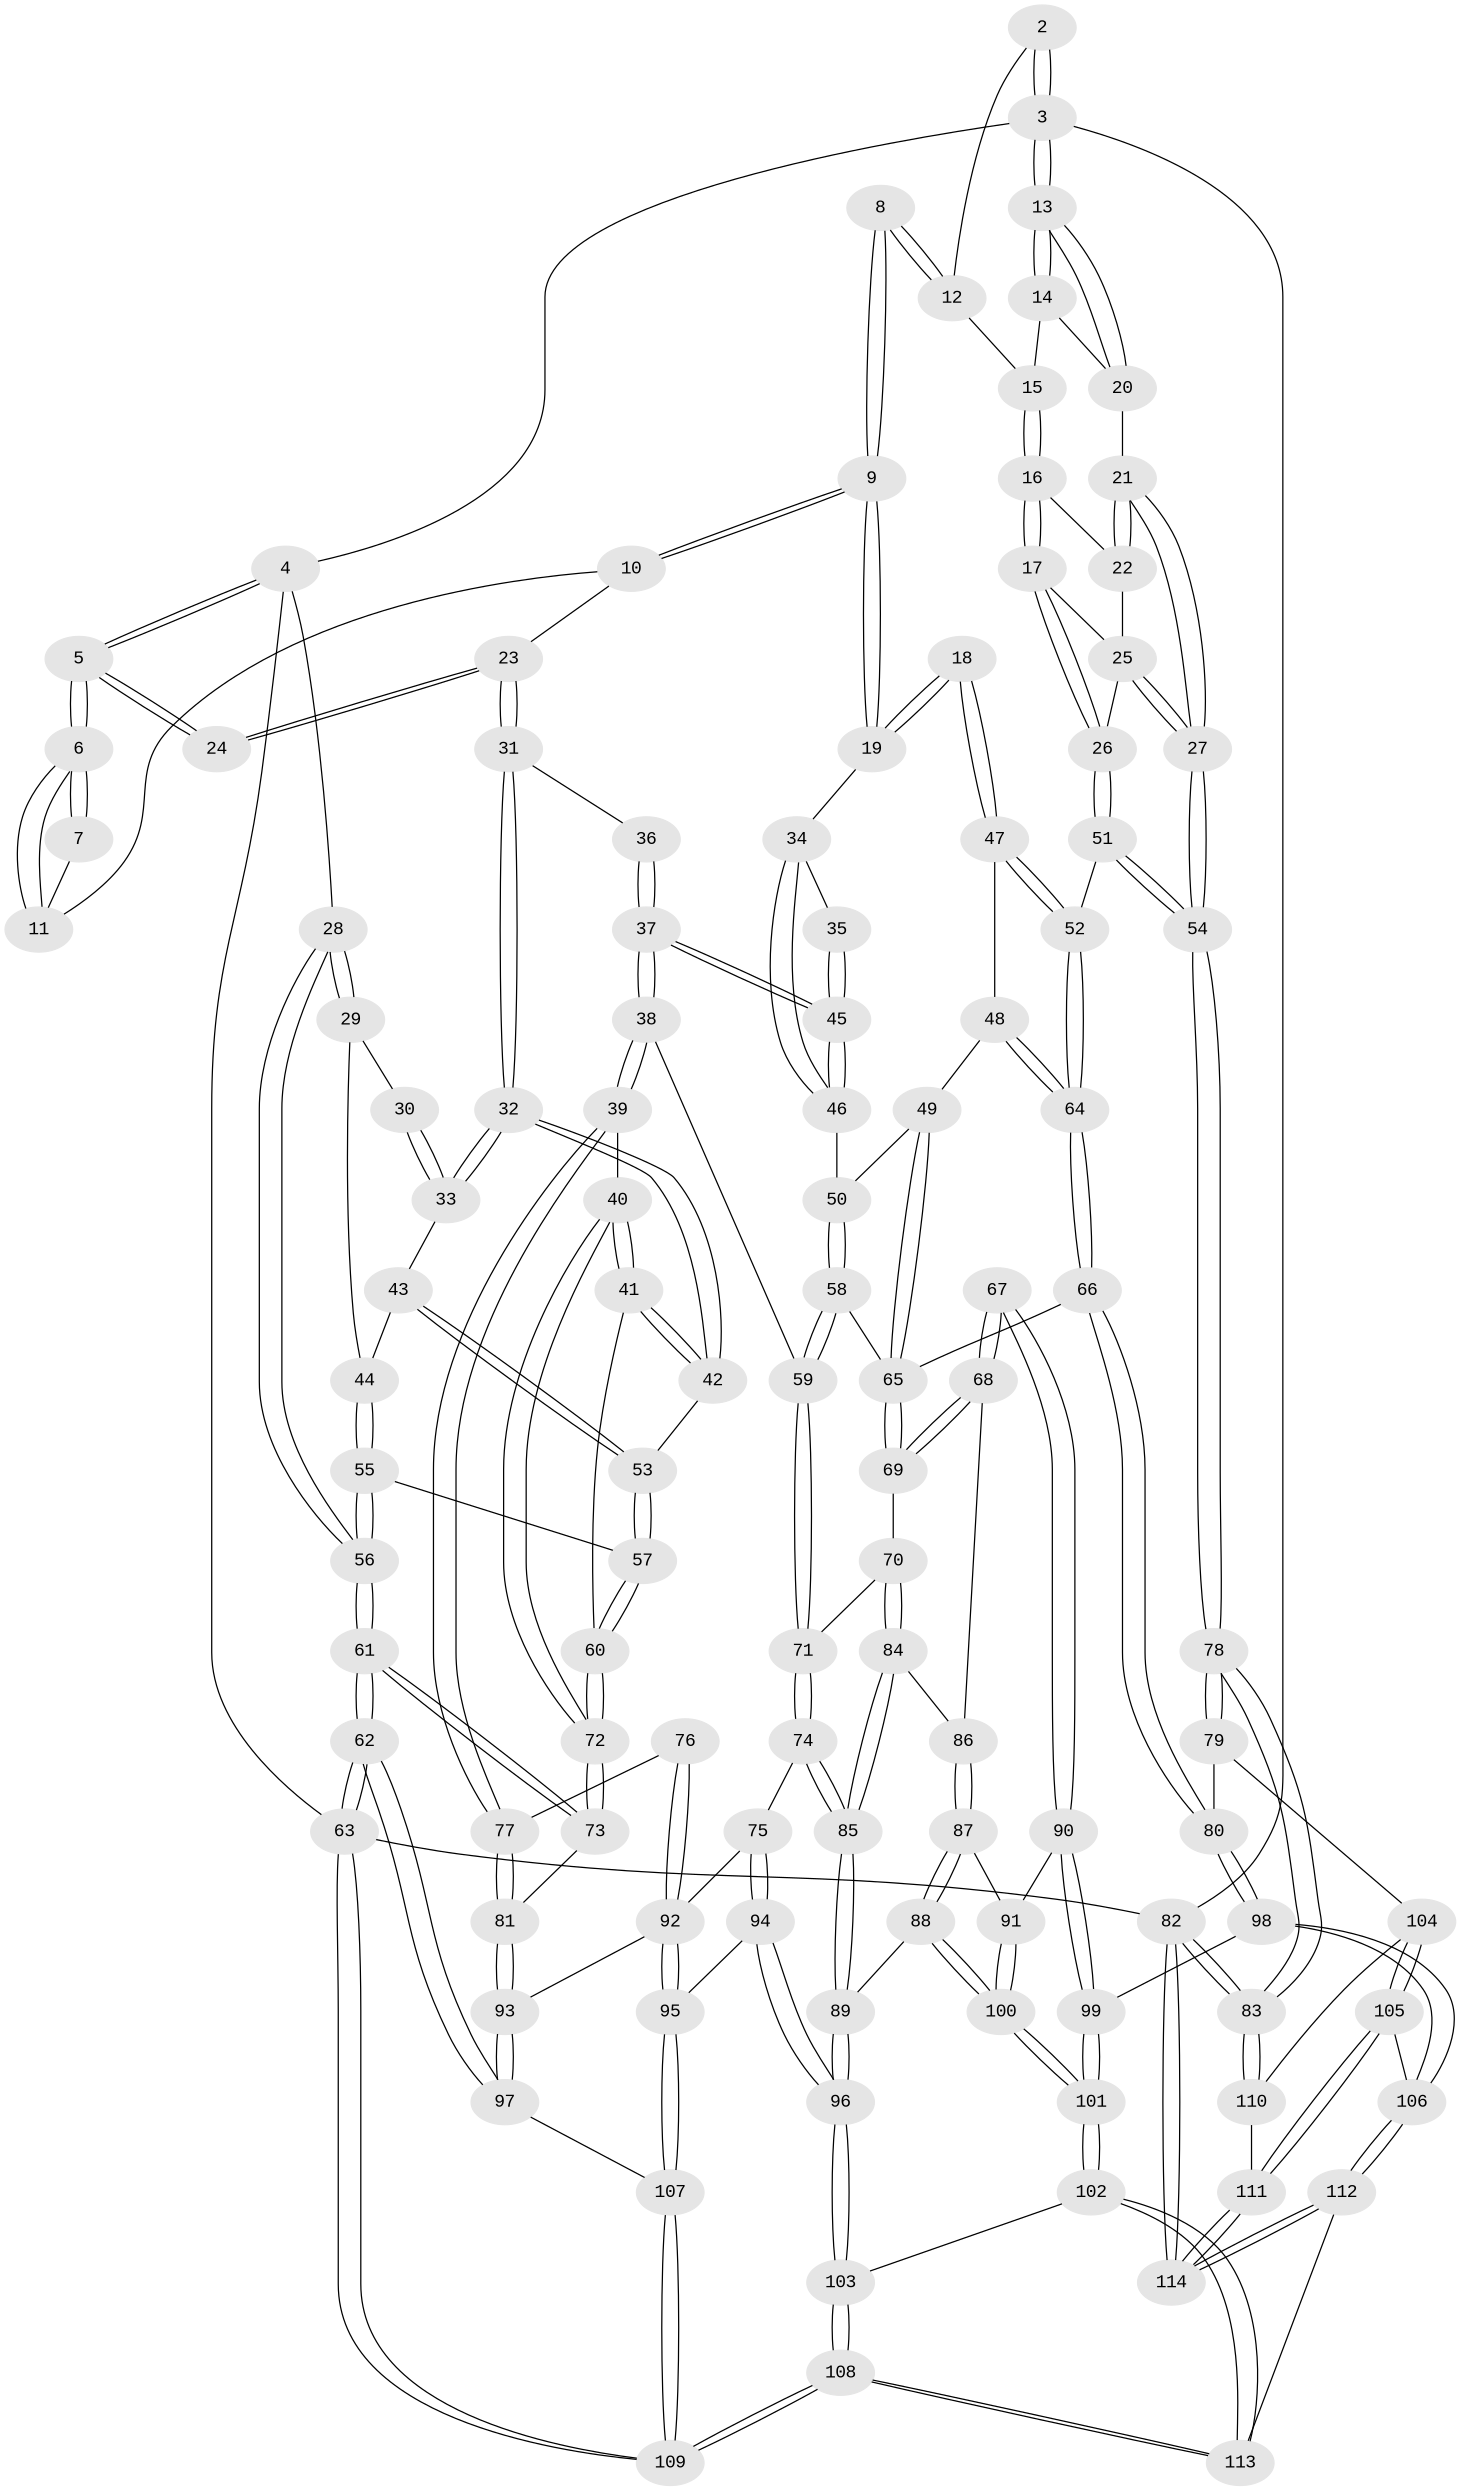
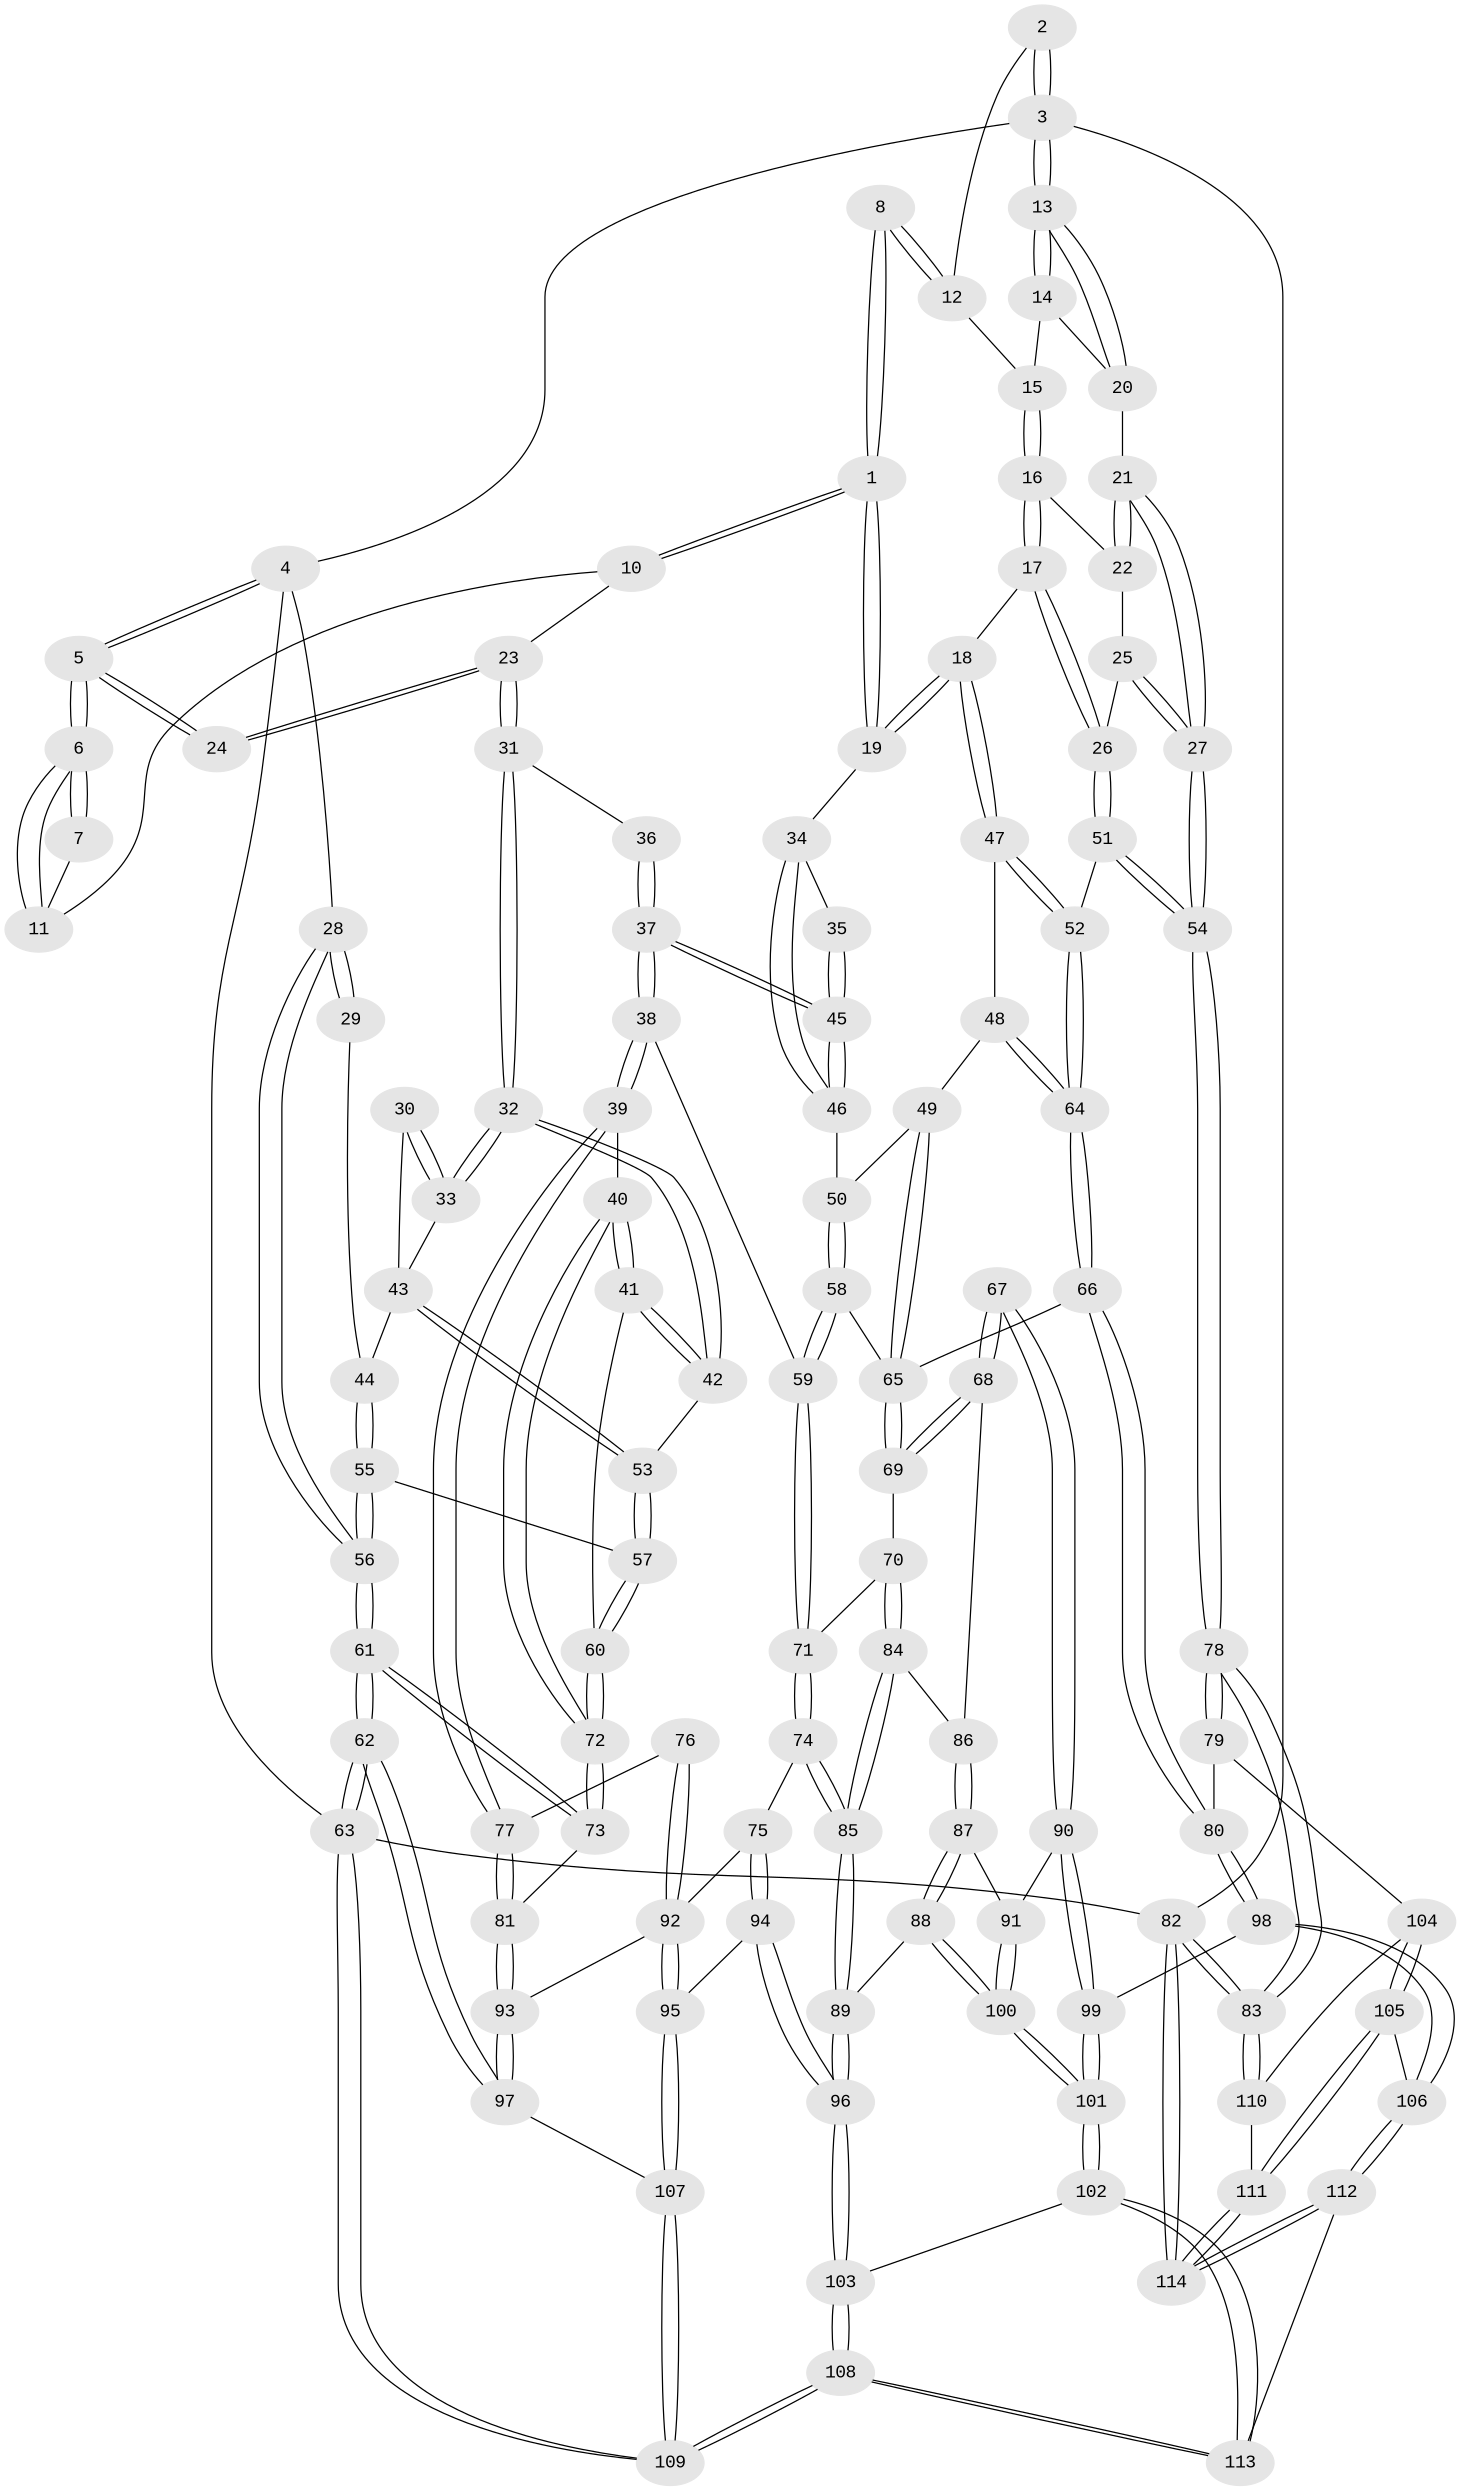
(872, 479) -> (872, 479)
(1077, 614) -> (997, 614)
(378, 1065) -> (400, 1200)
